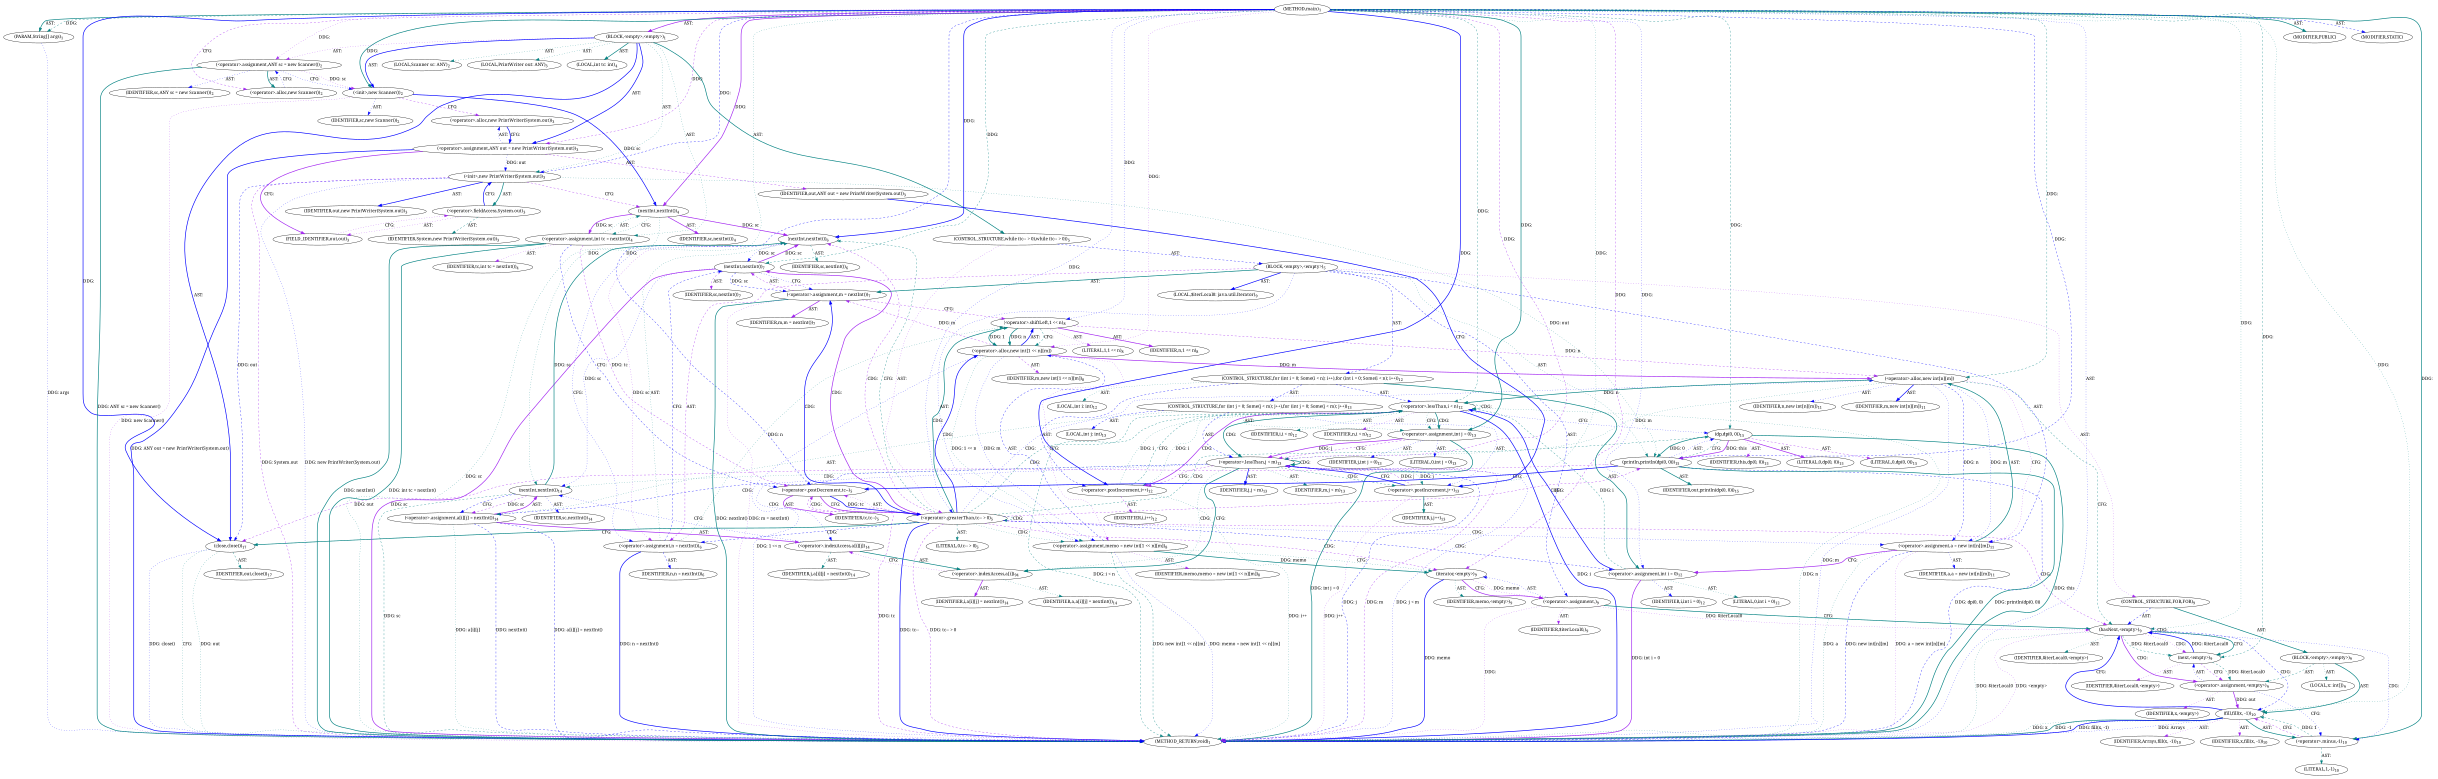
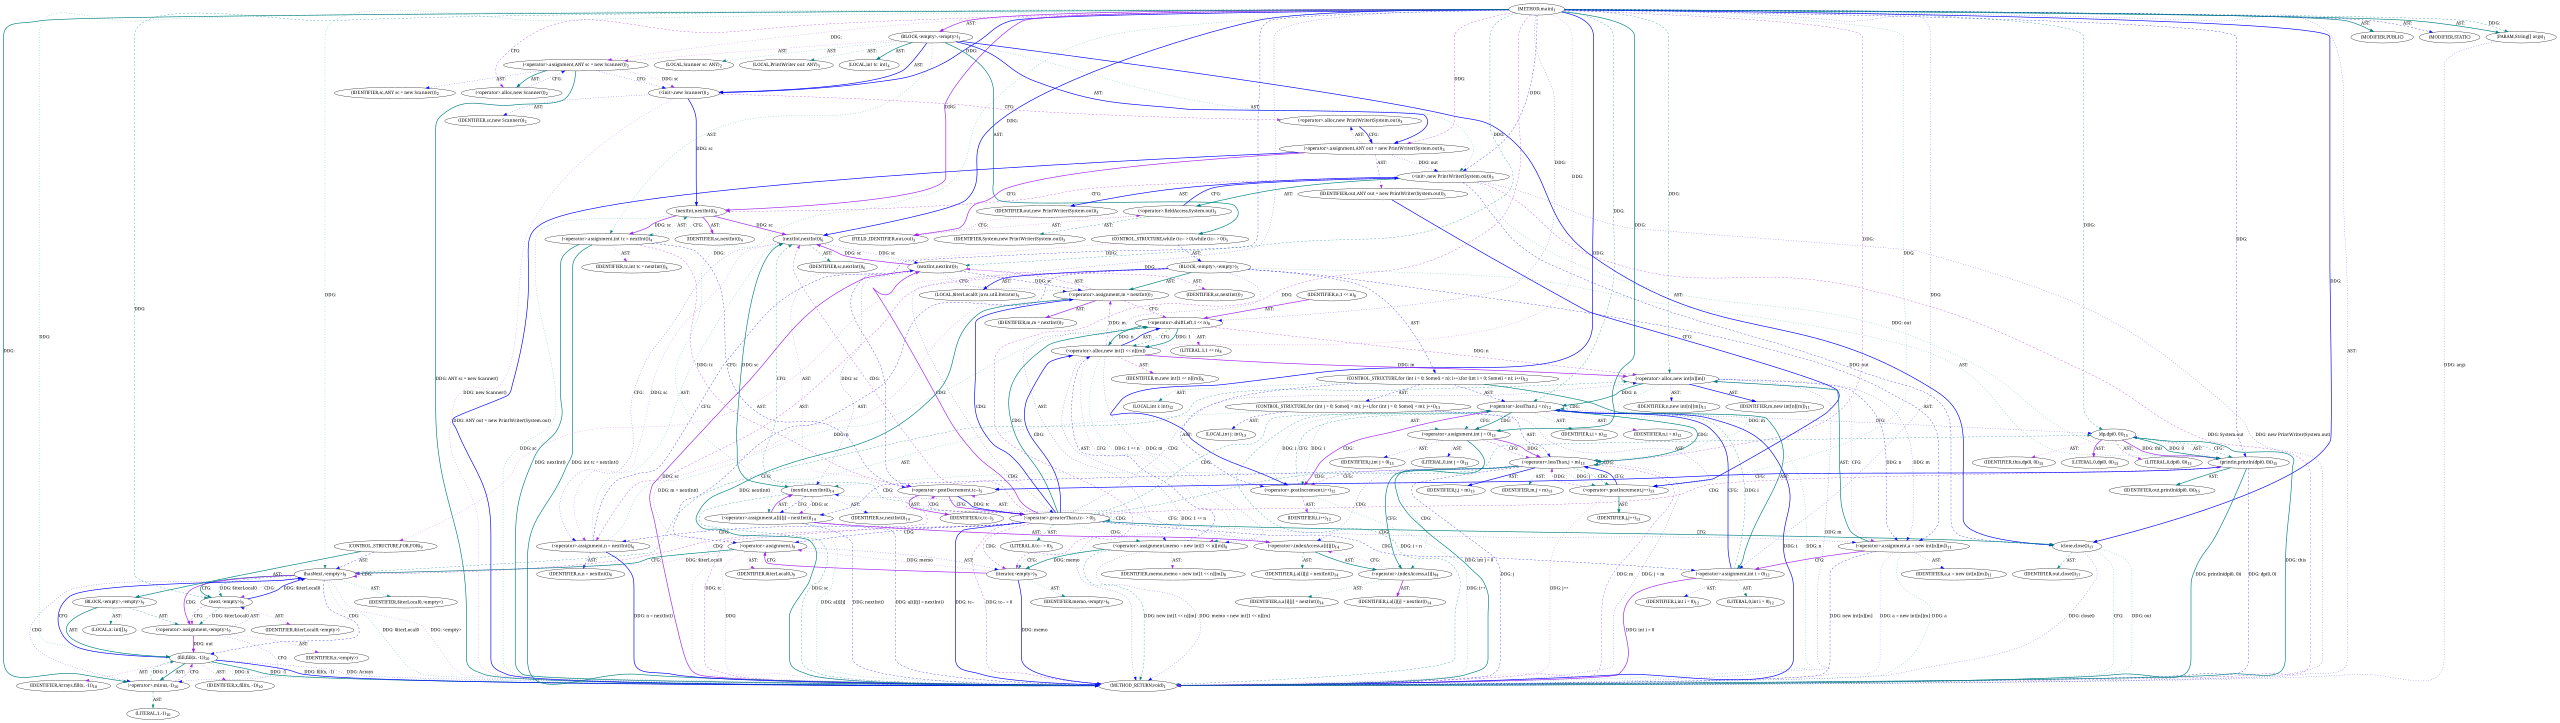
(655, 21) -> (1008, 22)
(1104, 337) -> (1258, 309)
(2093, 466) -> (942, 433)
(924, 469) -> none
none -> (900, 530)
